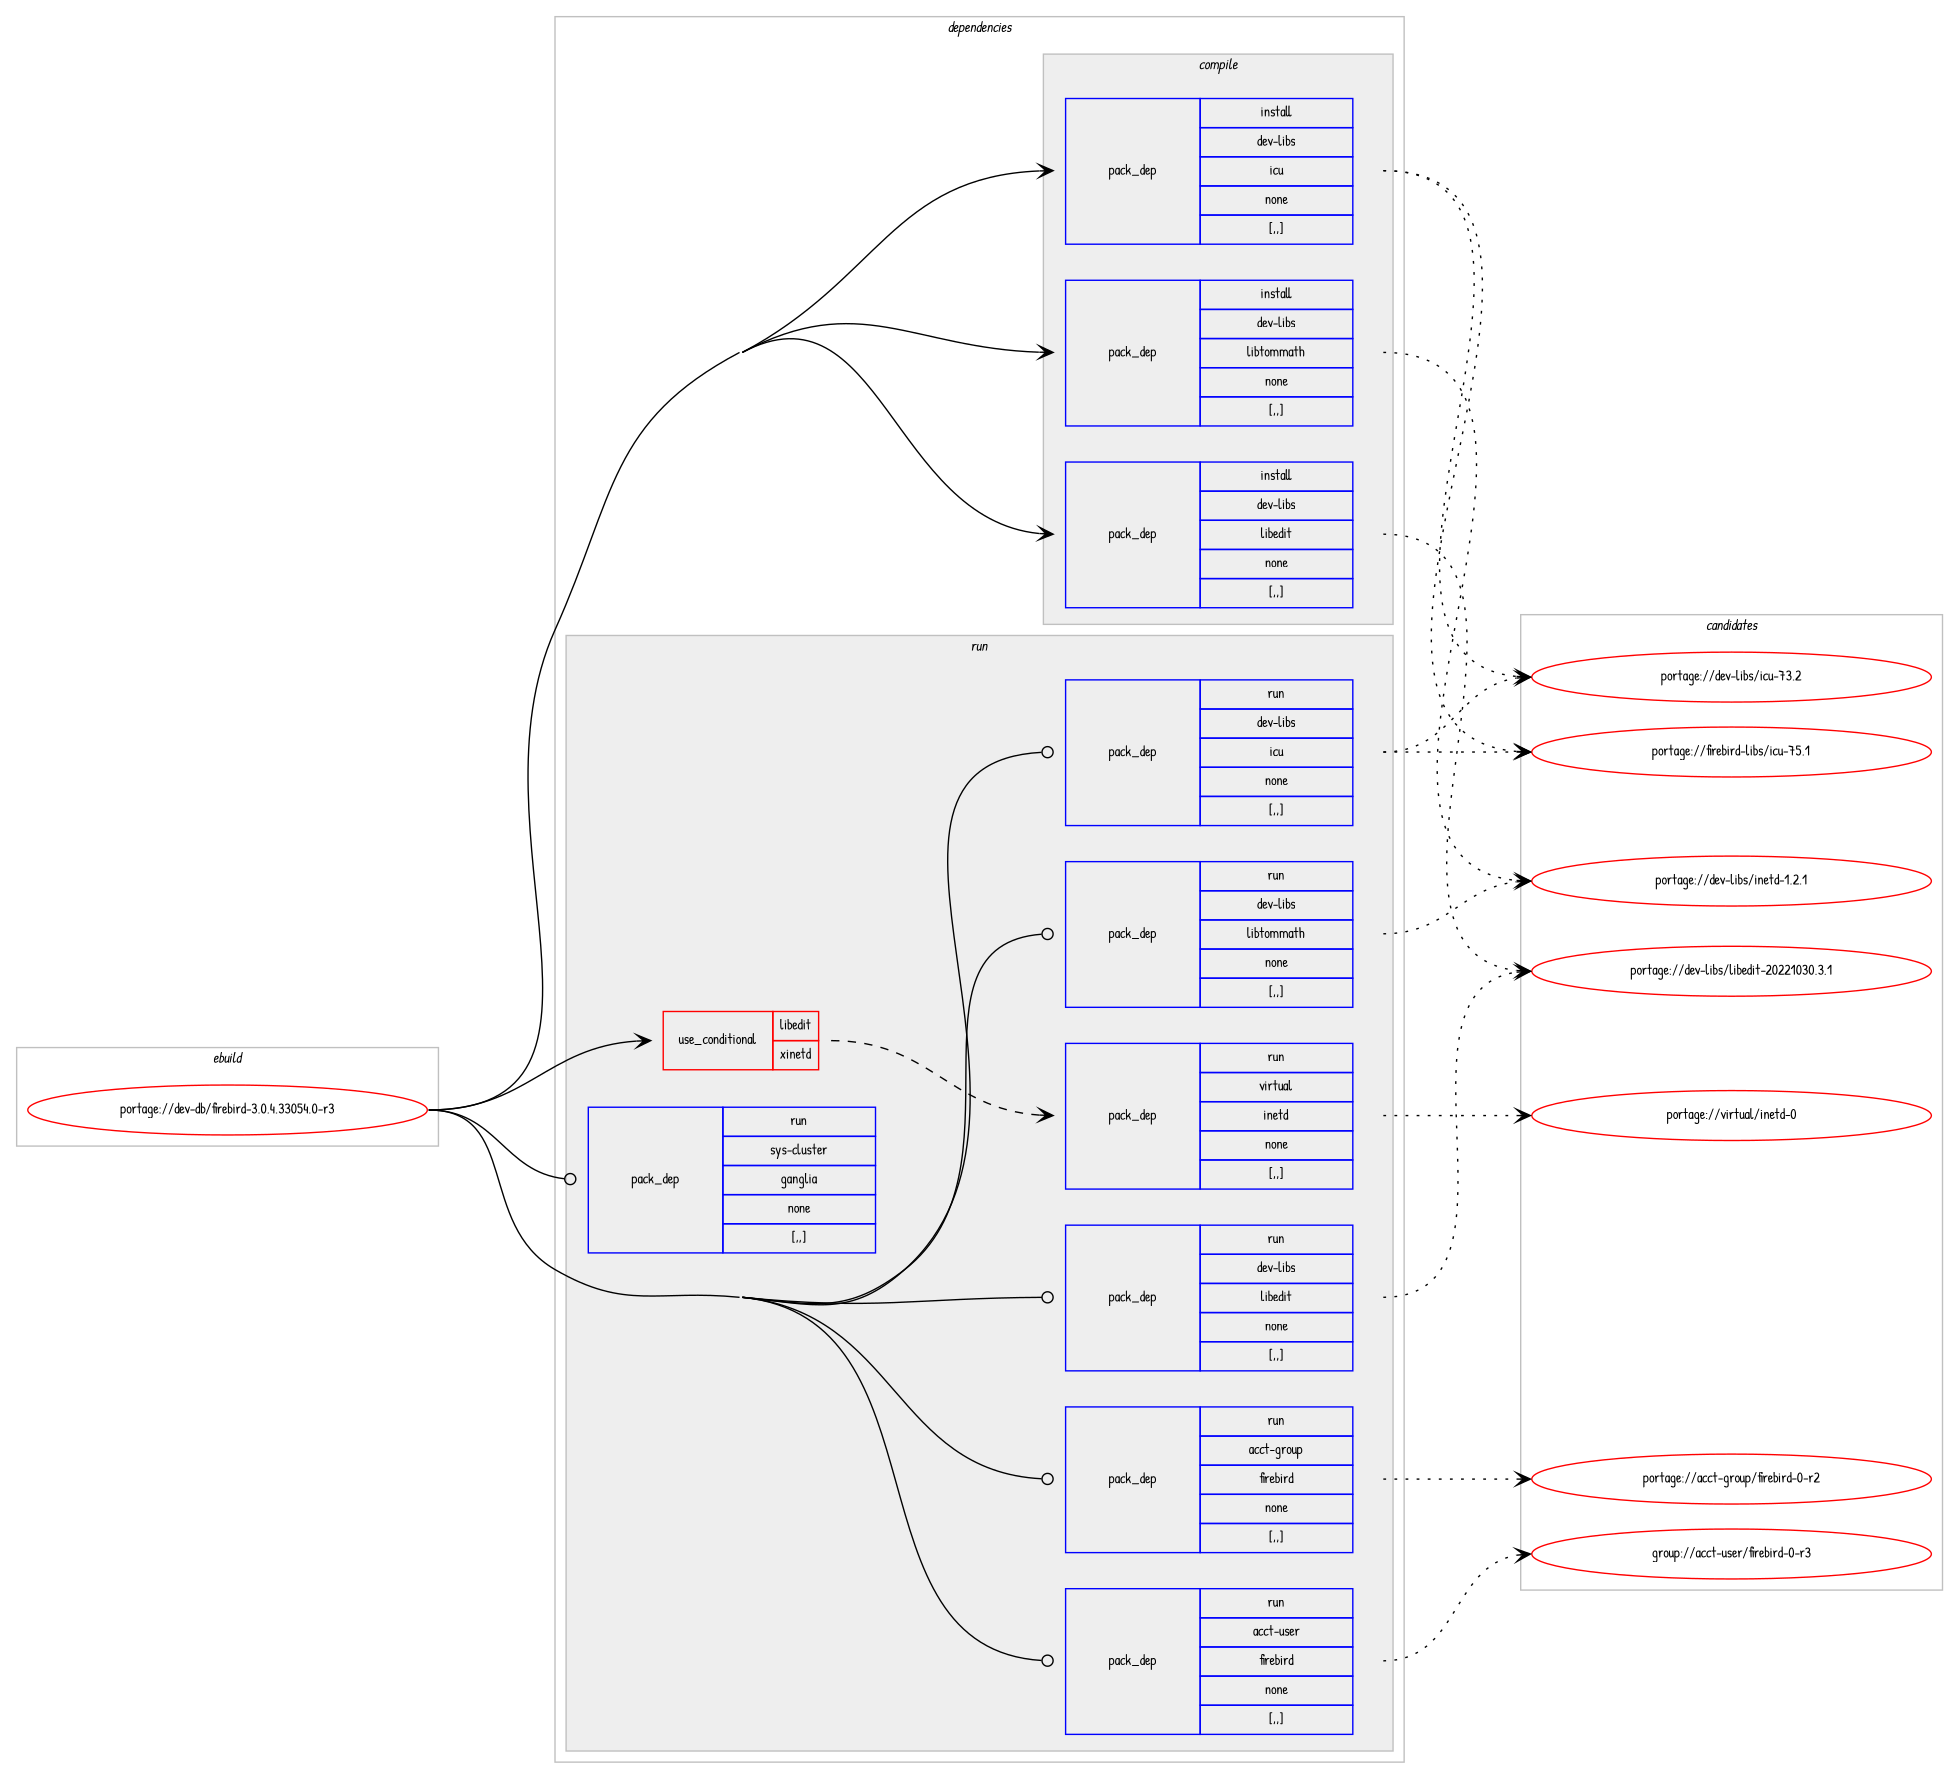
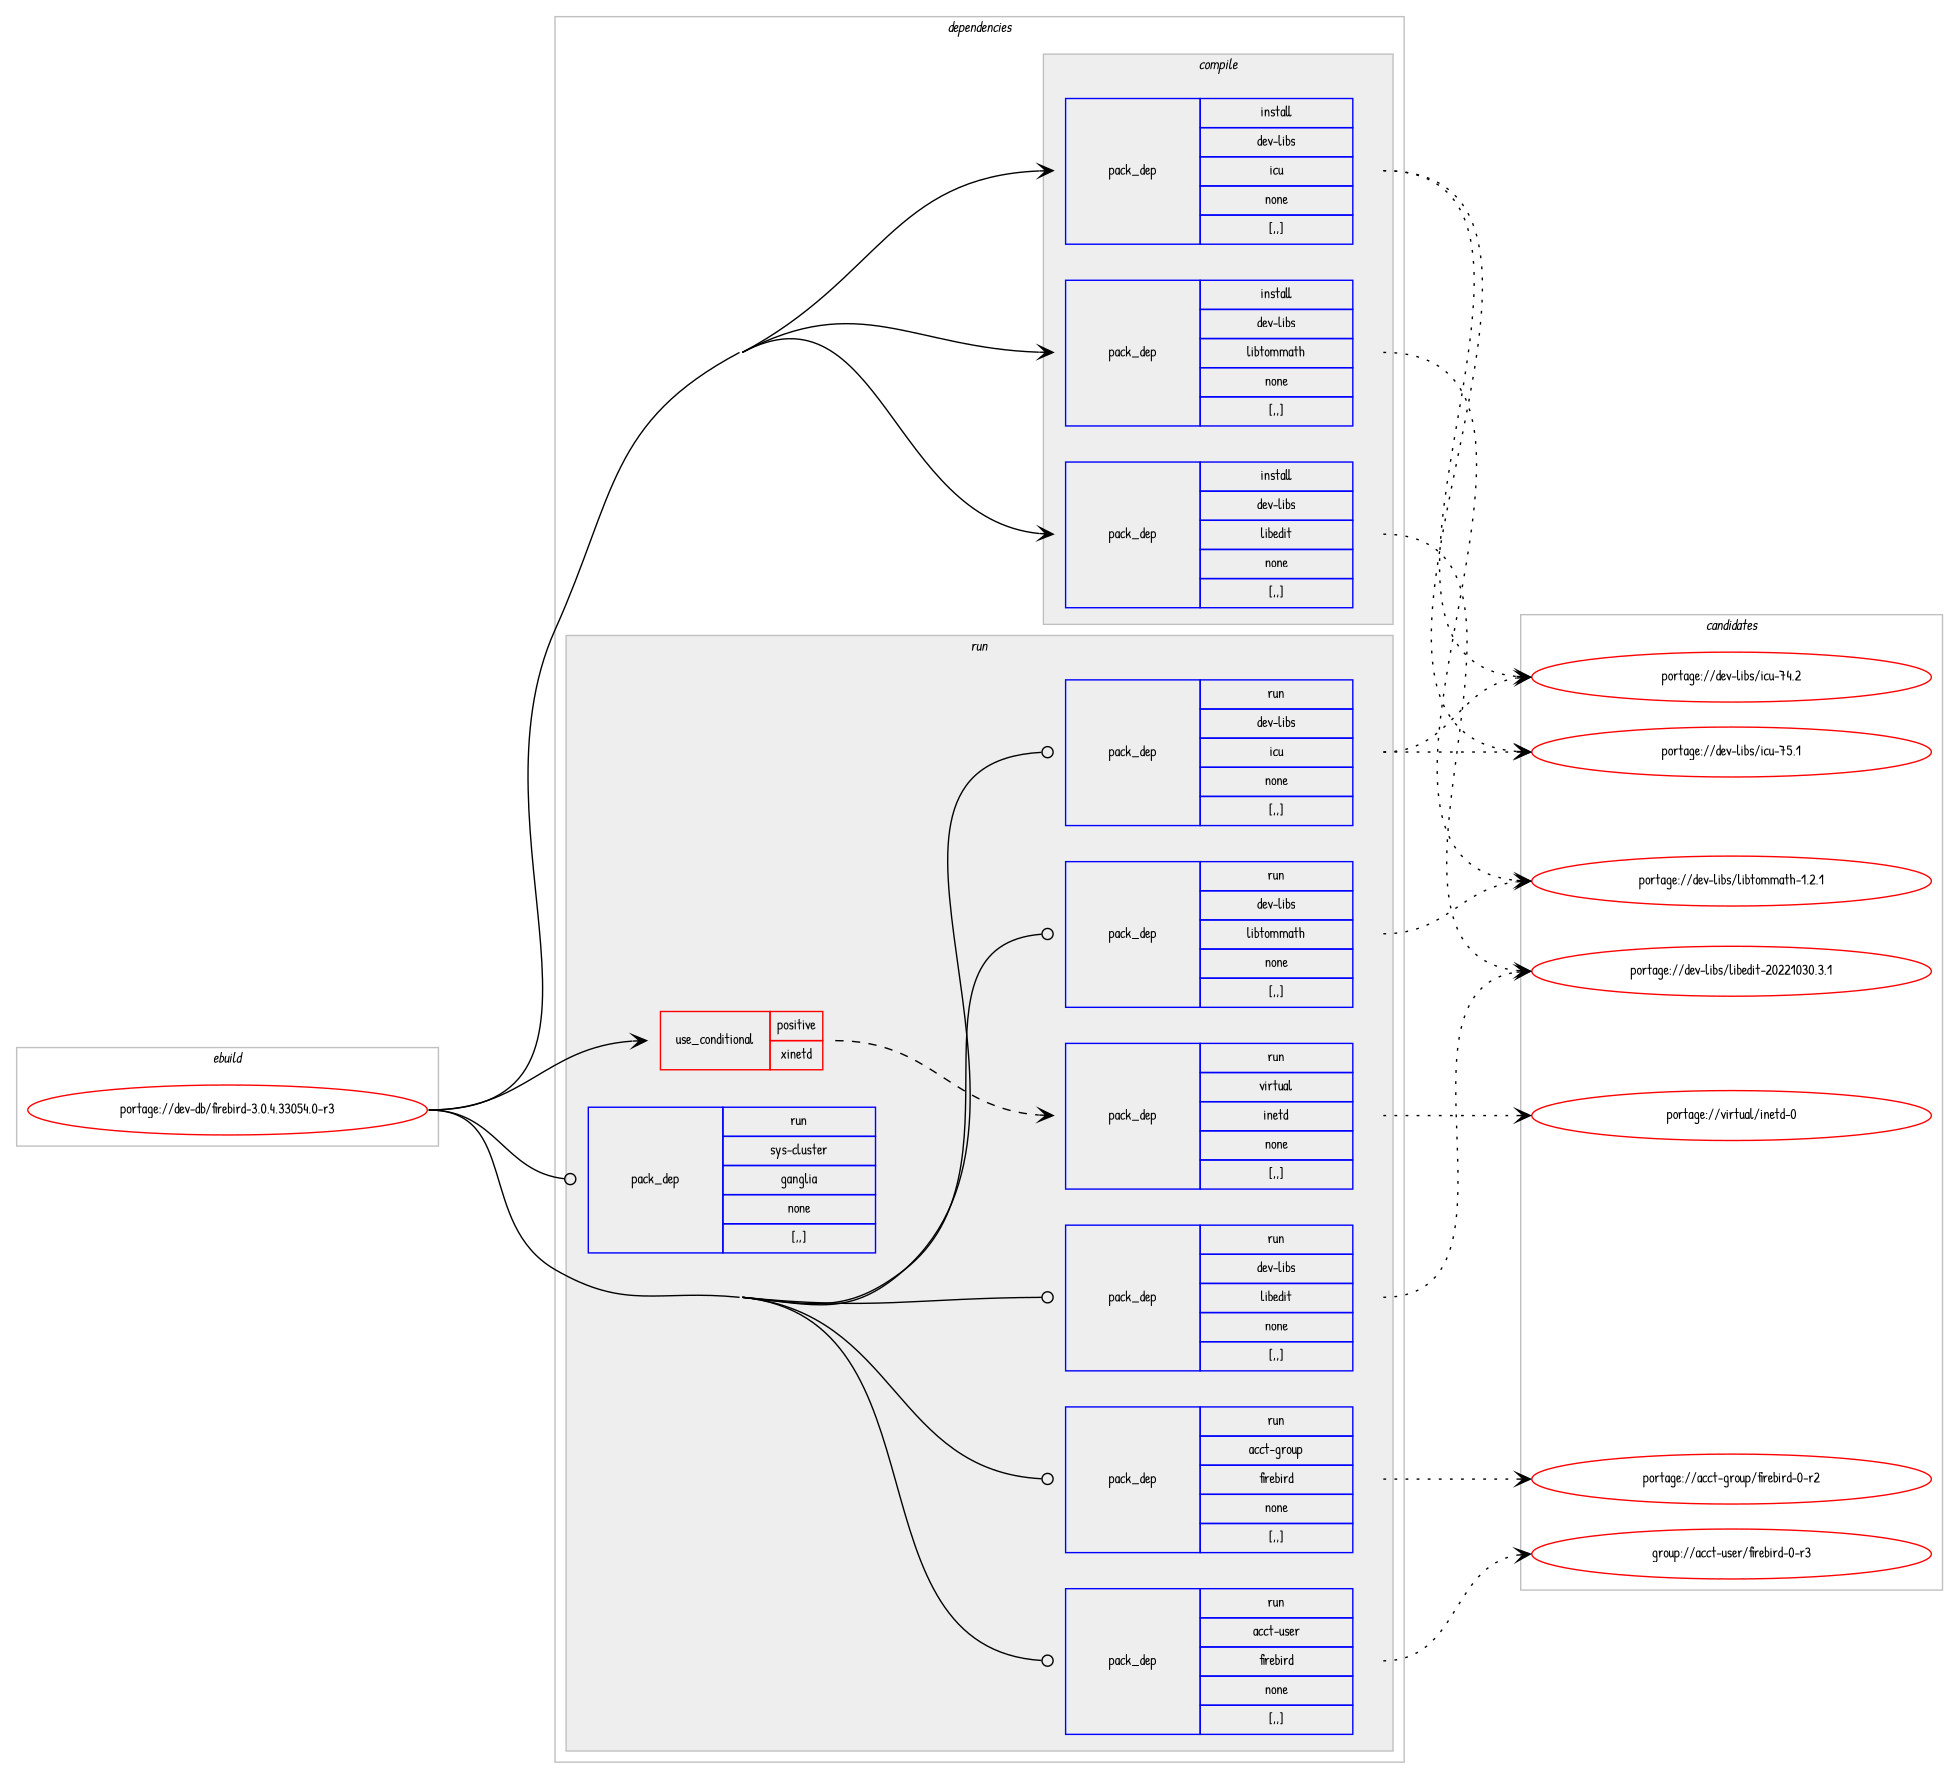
(1732, 677) -> (1732, 677)
(1732, 752) -> (1732, 752)
(1732, 881) -> (1732, 881)
(796, 1025) -> (796, 1025)
